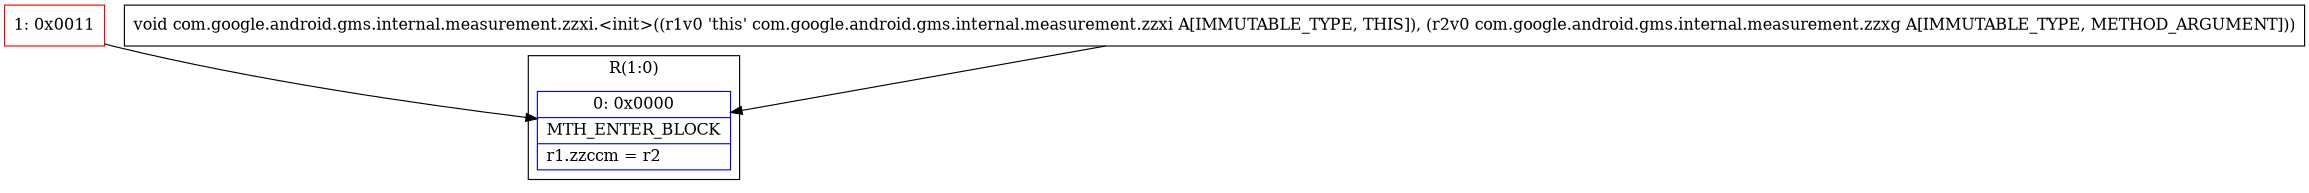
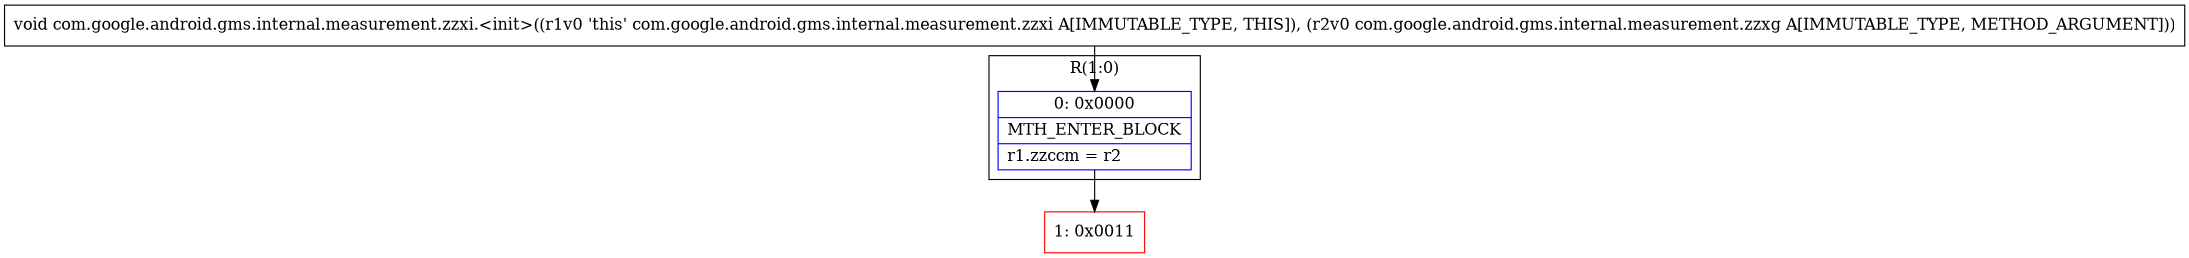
(314, 87) -> (1095, 187)
